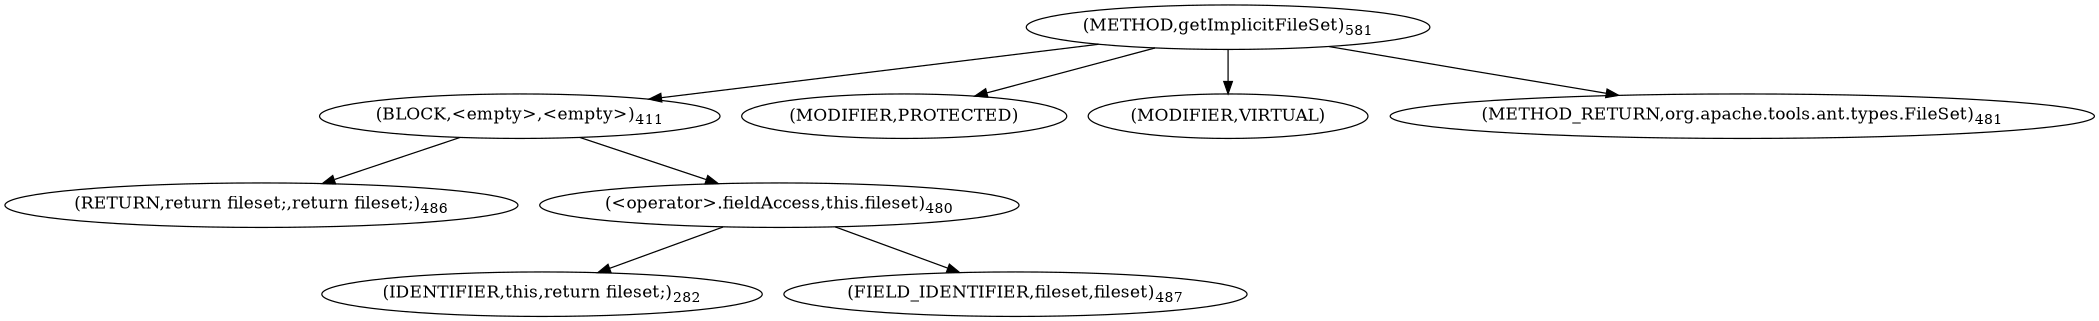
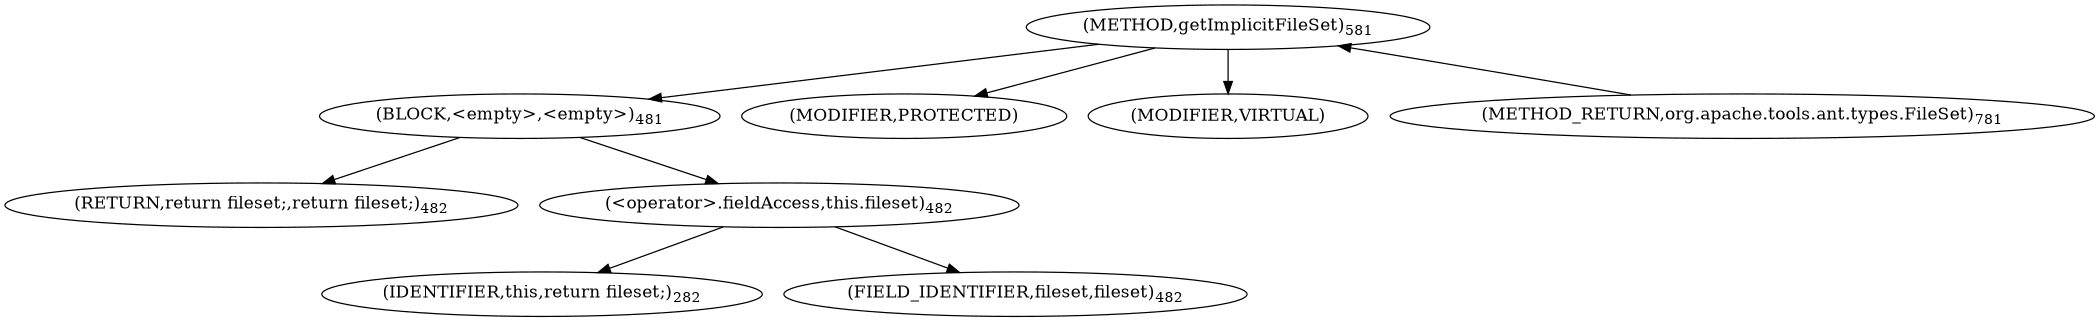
(1467, 70) -> (1491, 71)
(650, 114) -> (650, 114)
(1989, 114) -> (1989, 114)
(434, 203) -> (434, 203)
(939, 203) -> (939, 203)
(1169, 292) -> (1169, 292)
